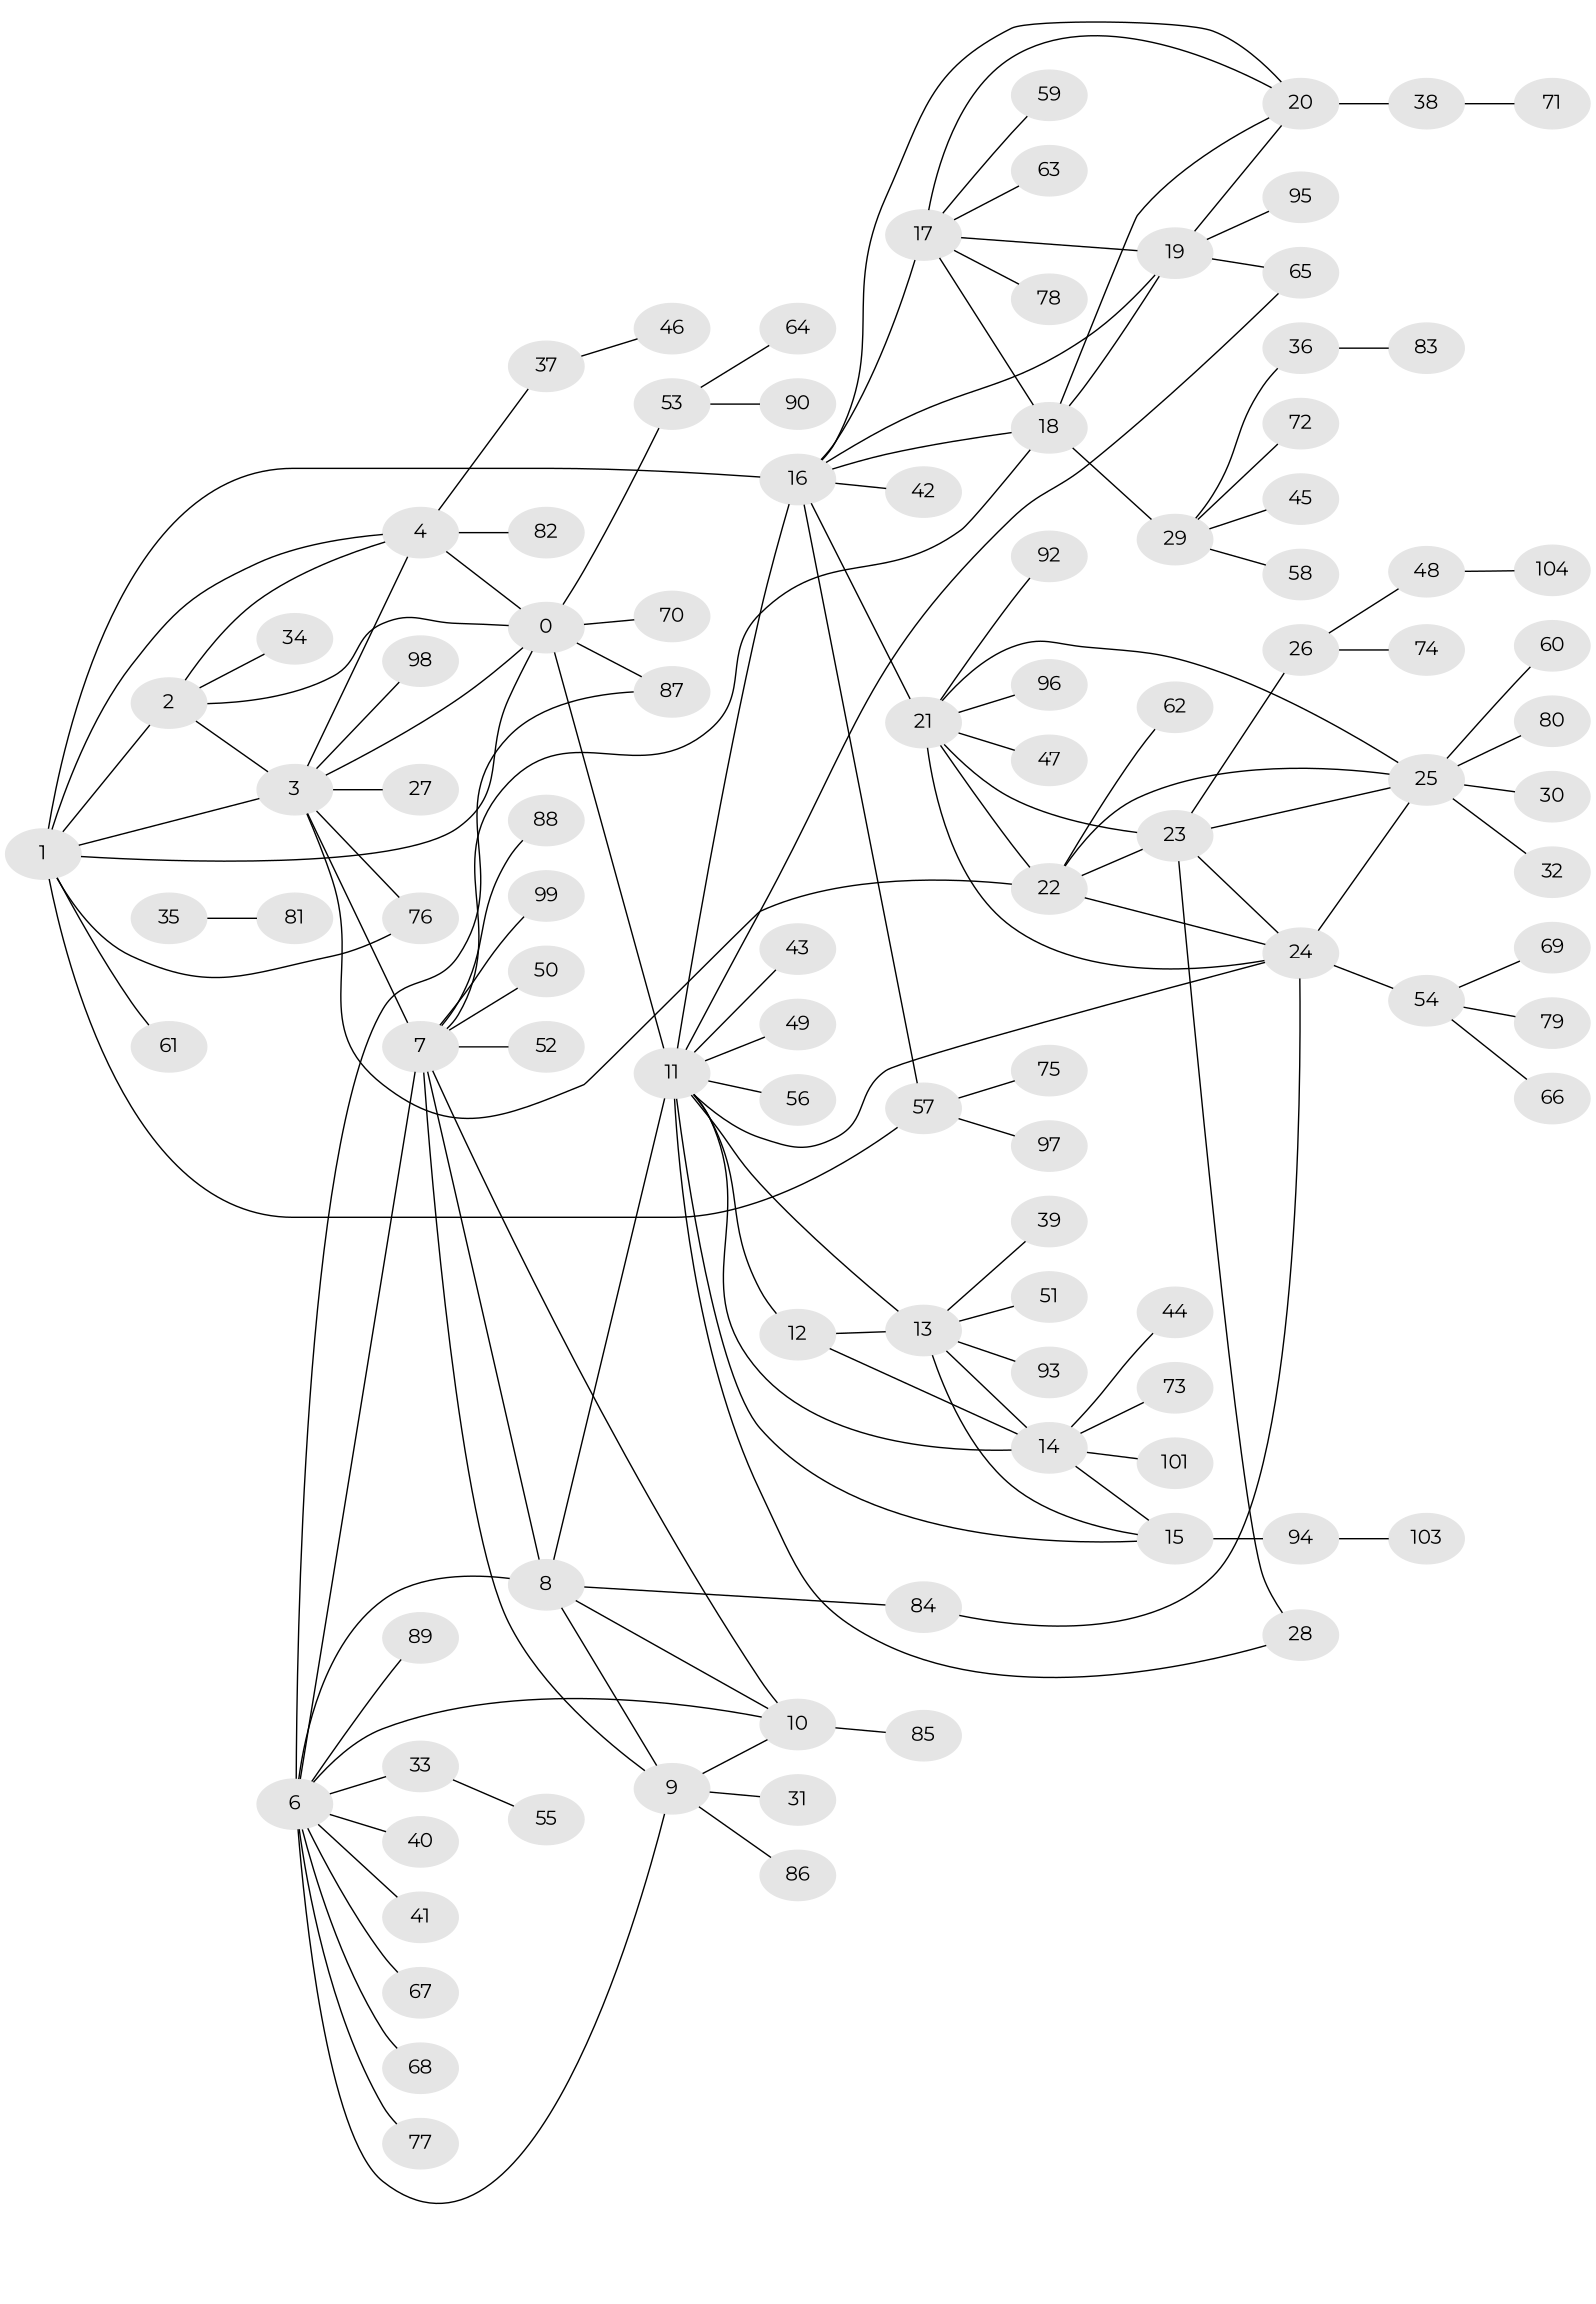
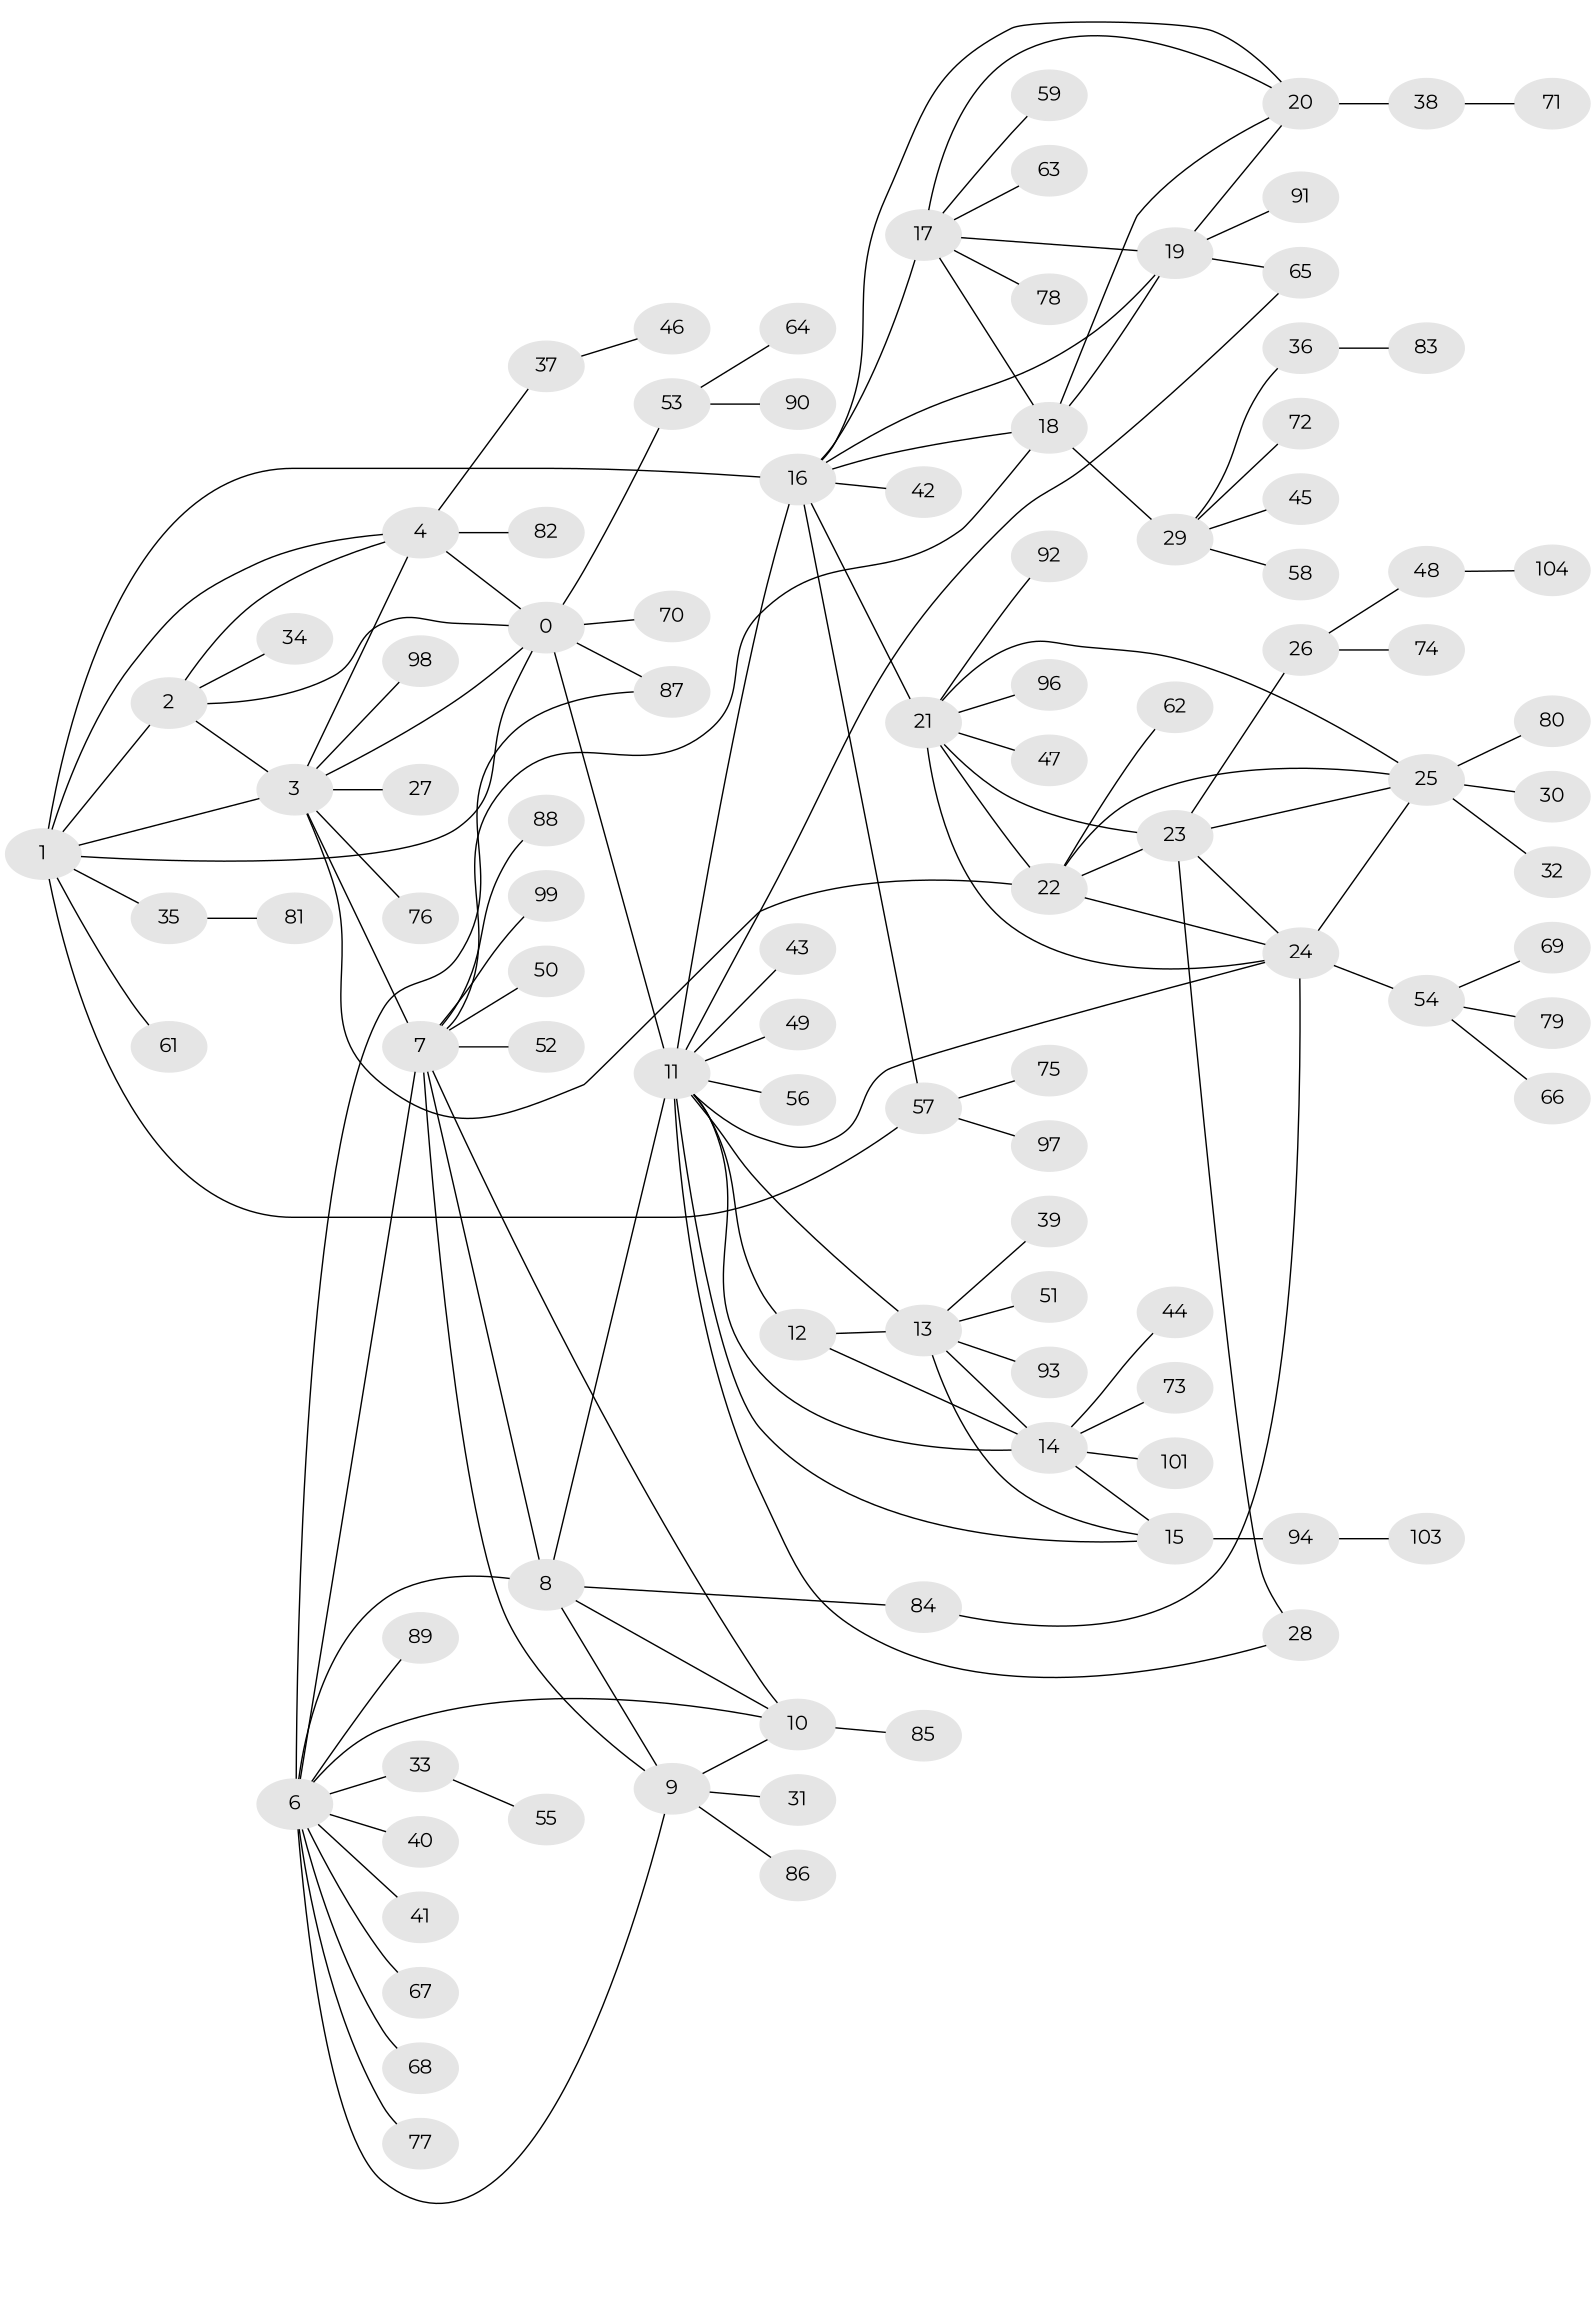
(1301, 197) -> (1301, 197)
(1552, 646) -> none
(208, 977) -> (106, 886)
